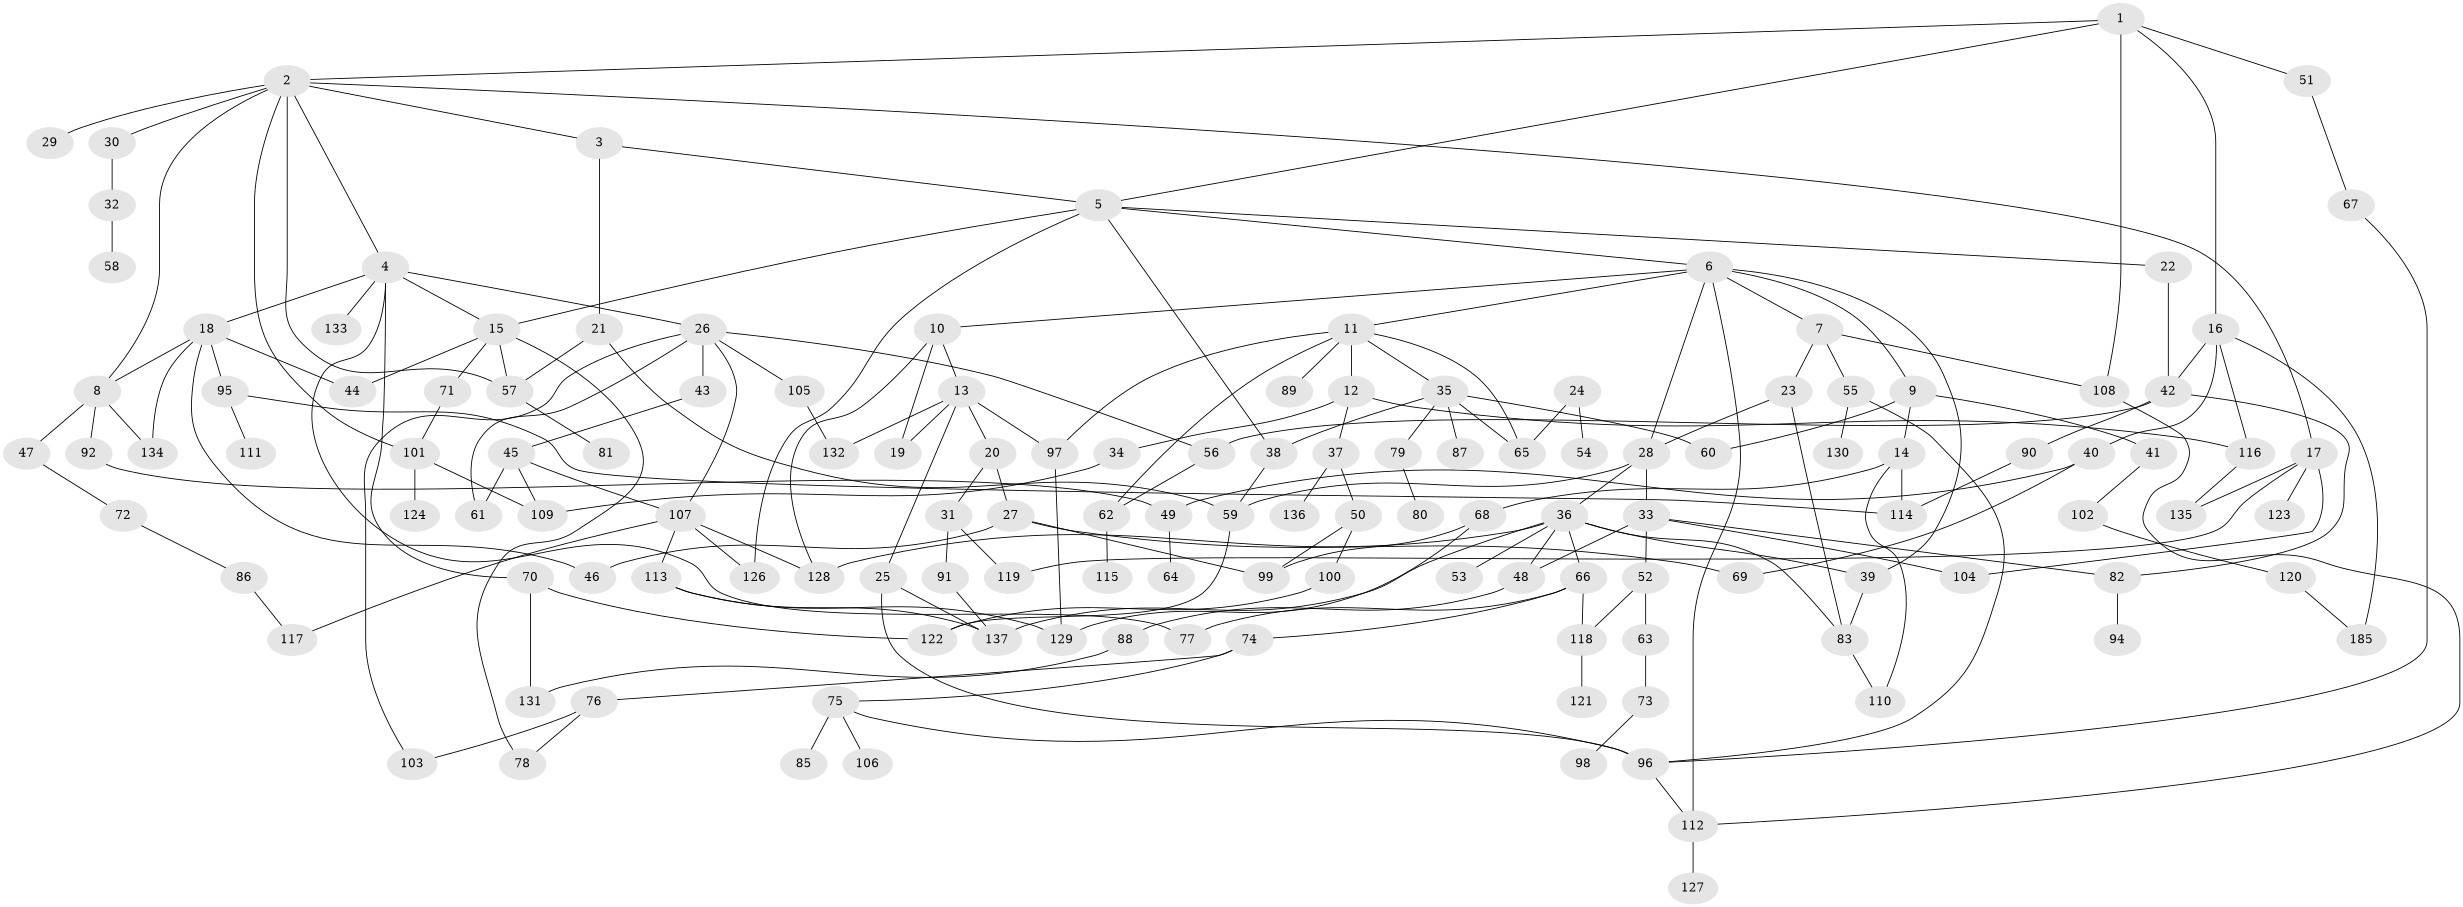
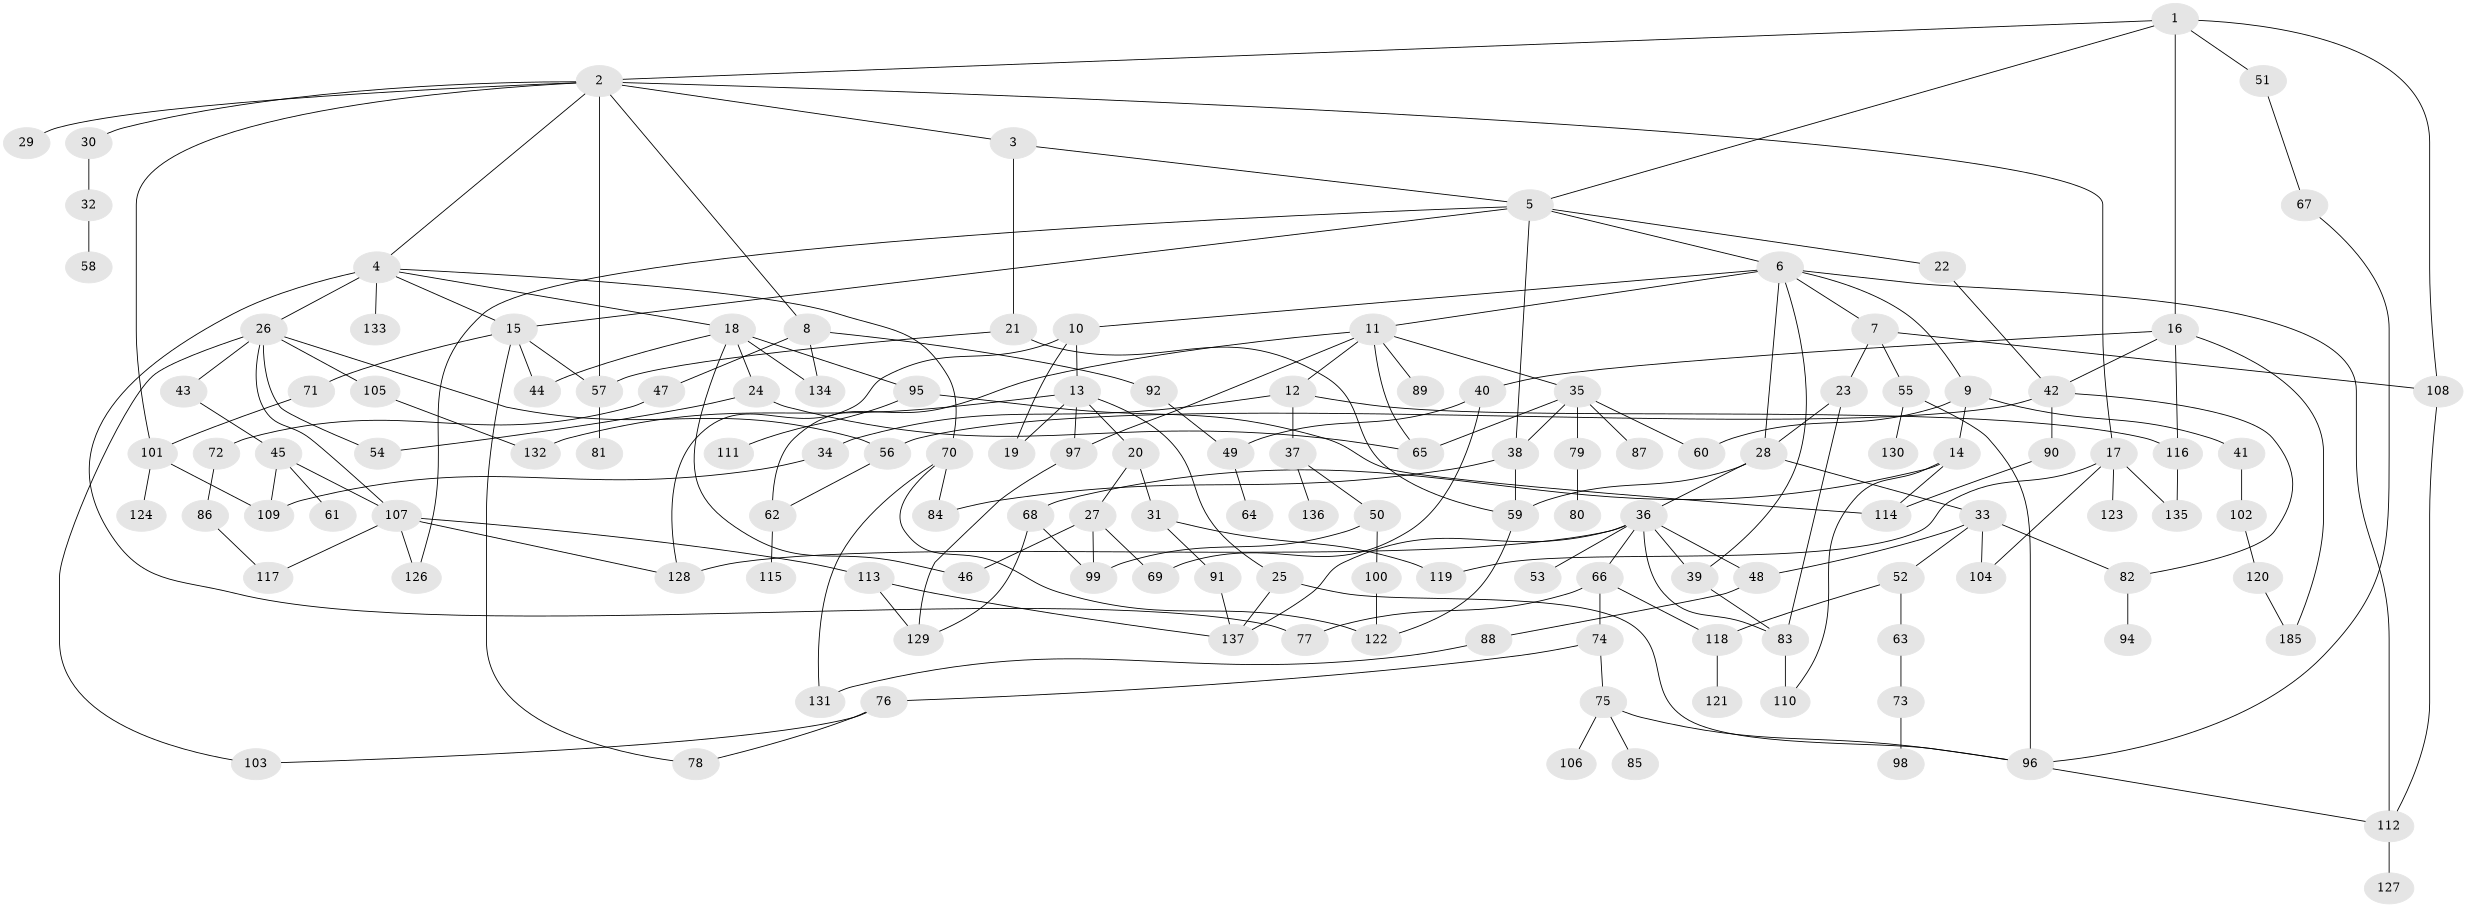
(152, 360) -> (745, 362)
(557, 412) -> (289, 413)
none -> (936, 516)
